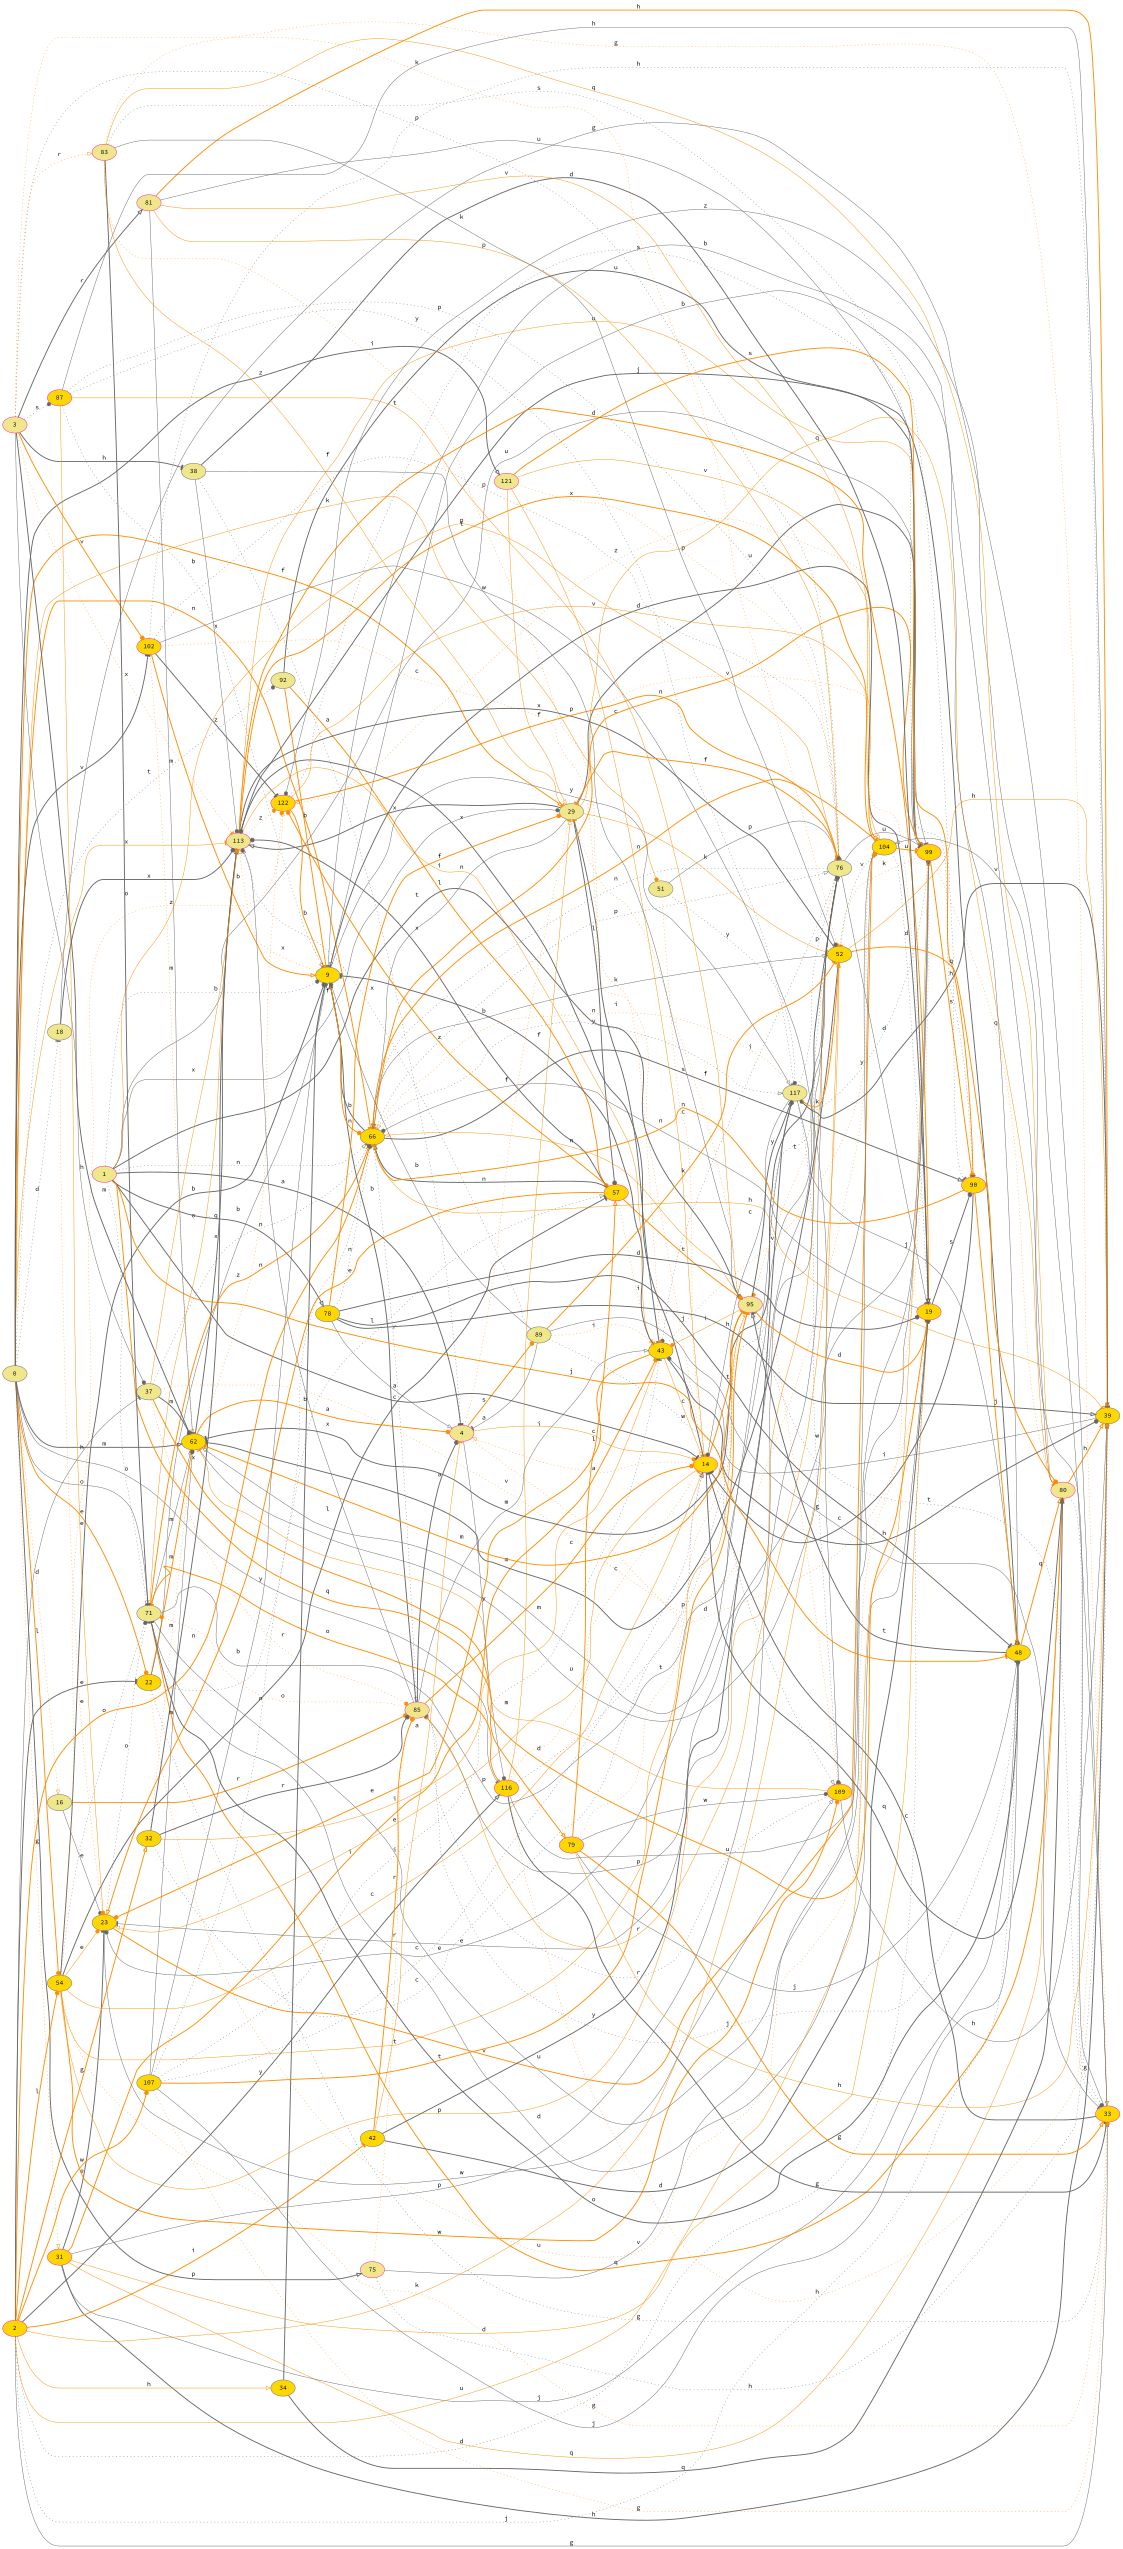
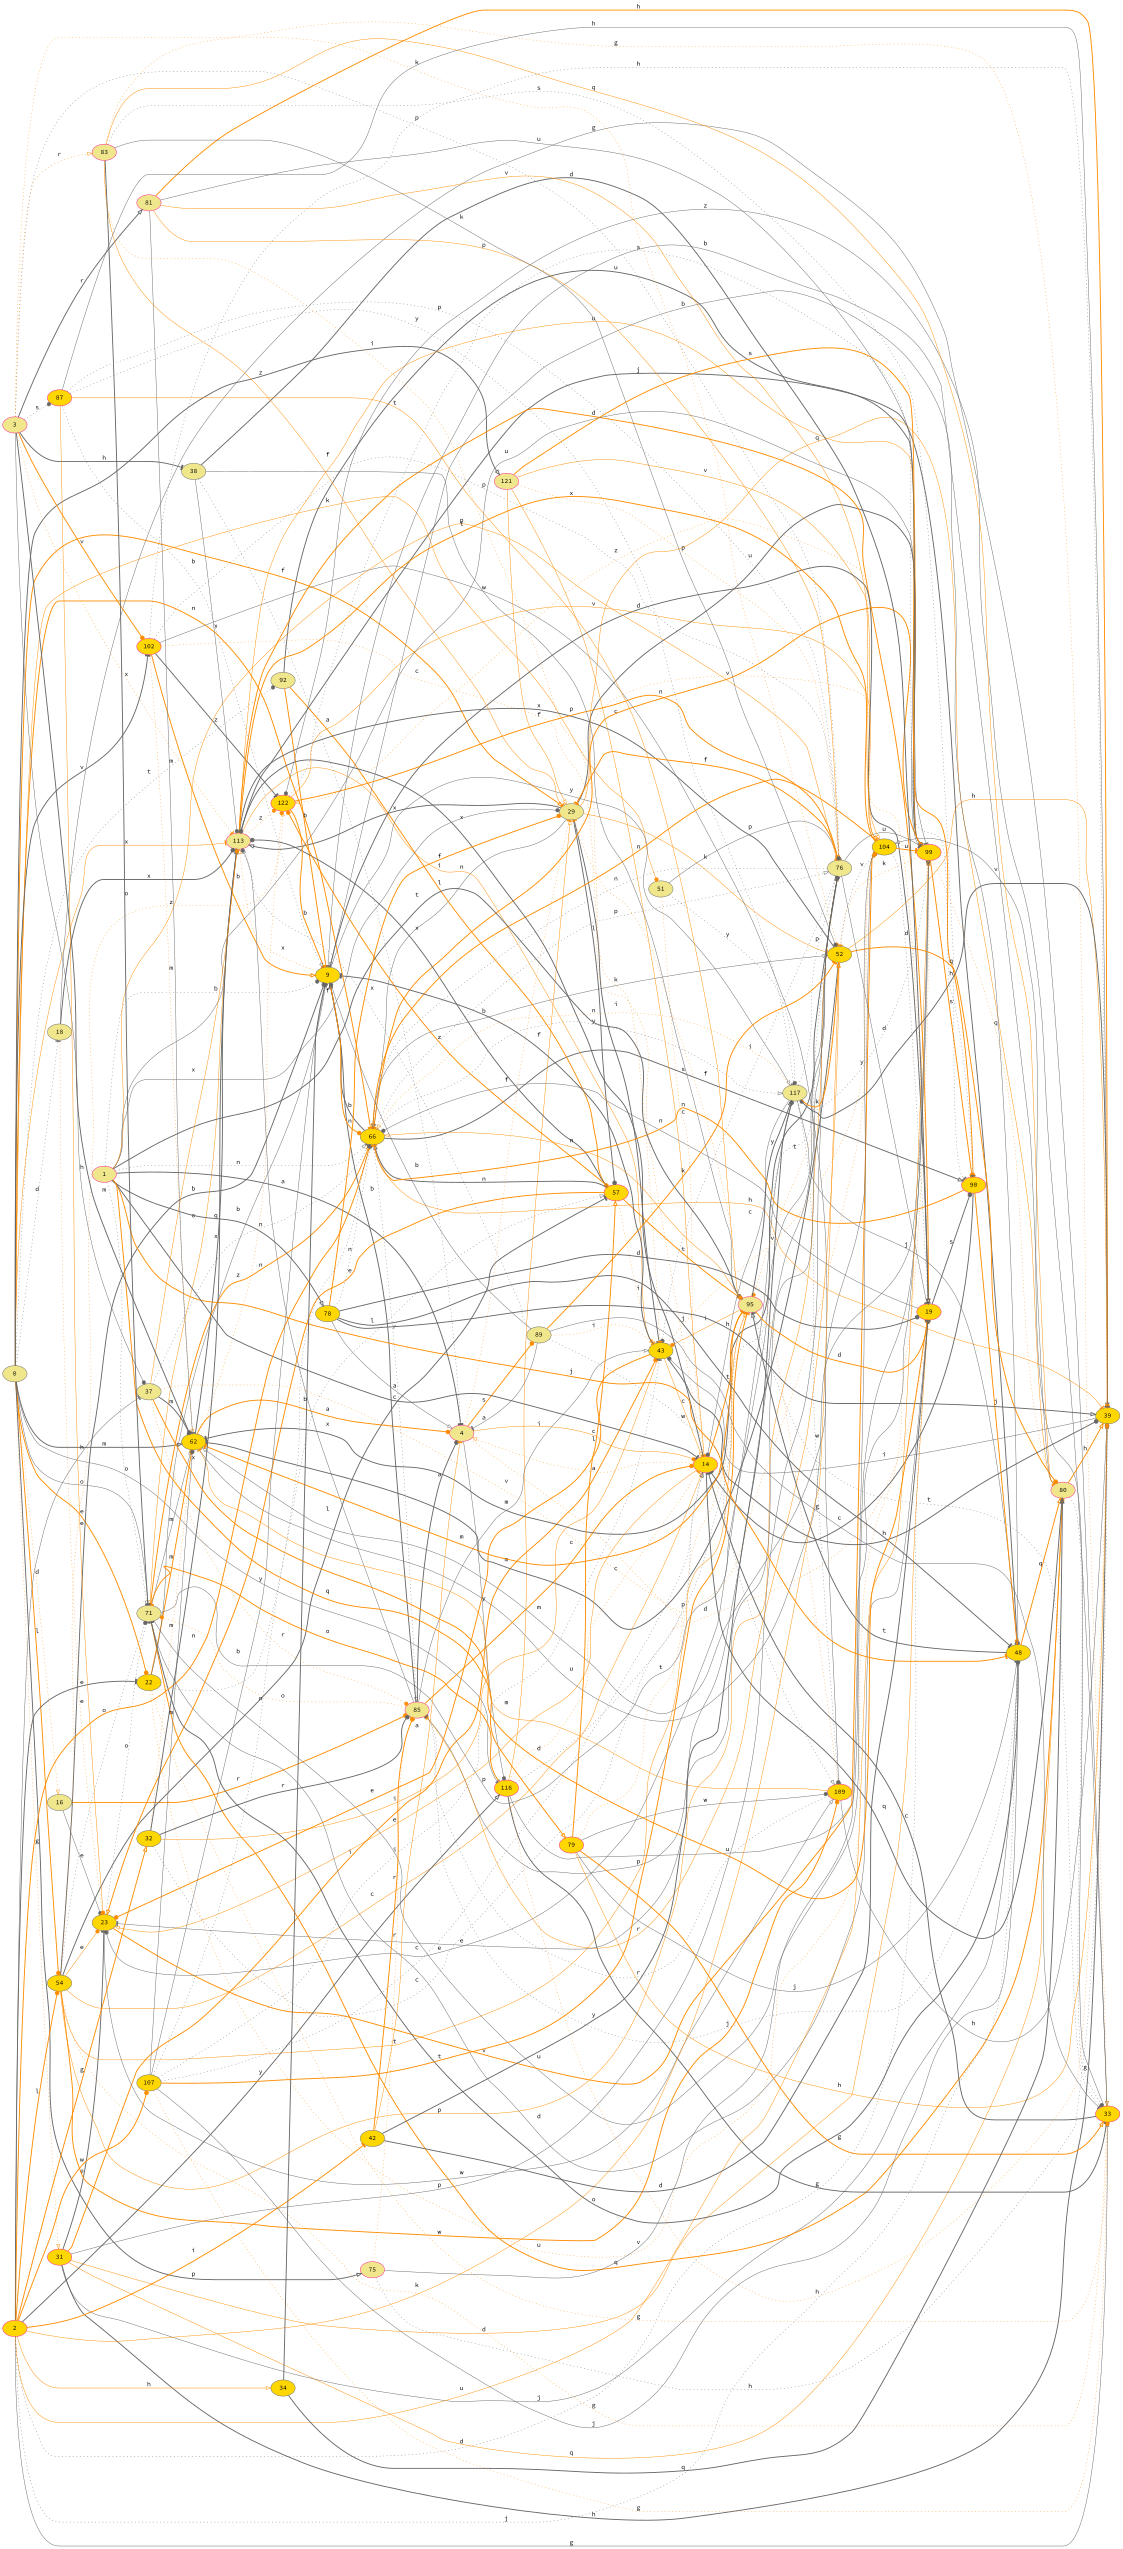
(533, 2303) -> (533, 2303)
